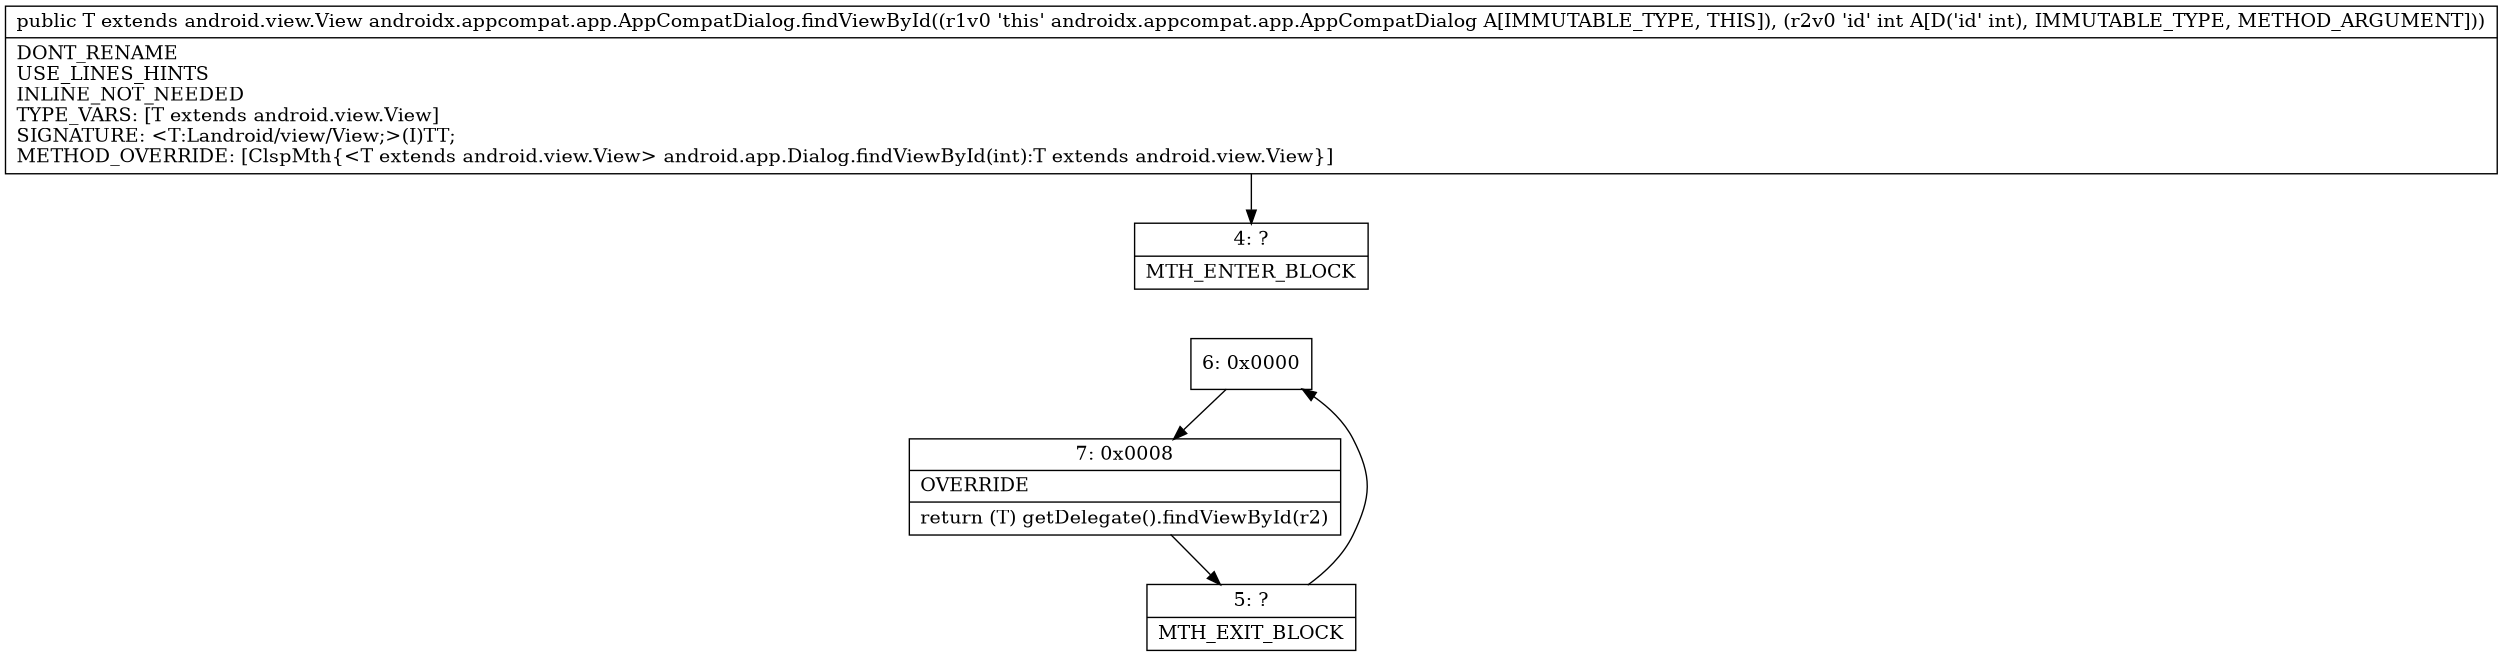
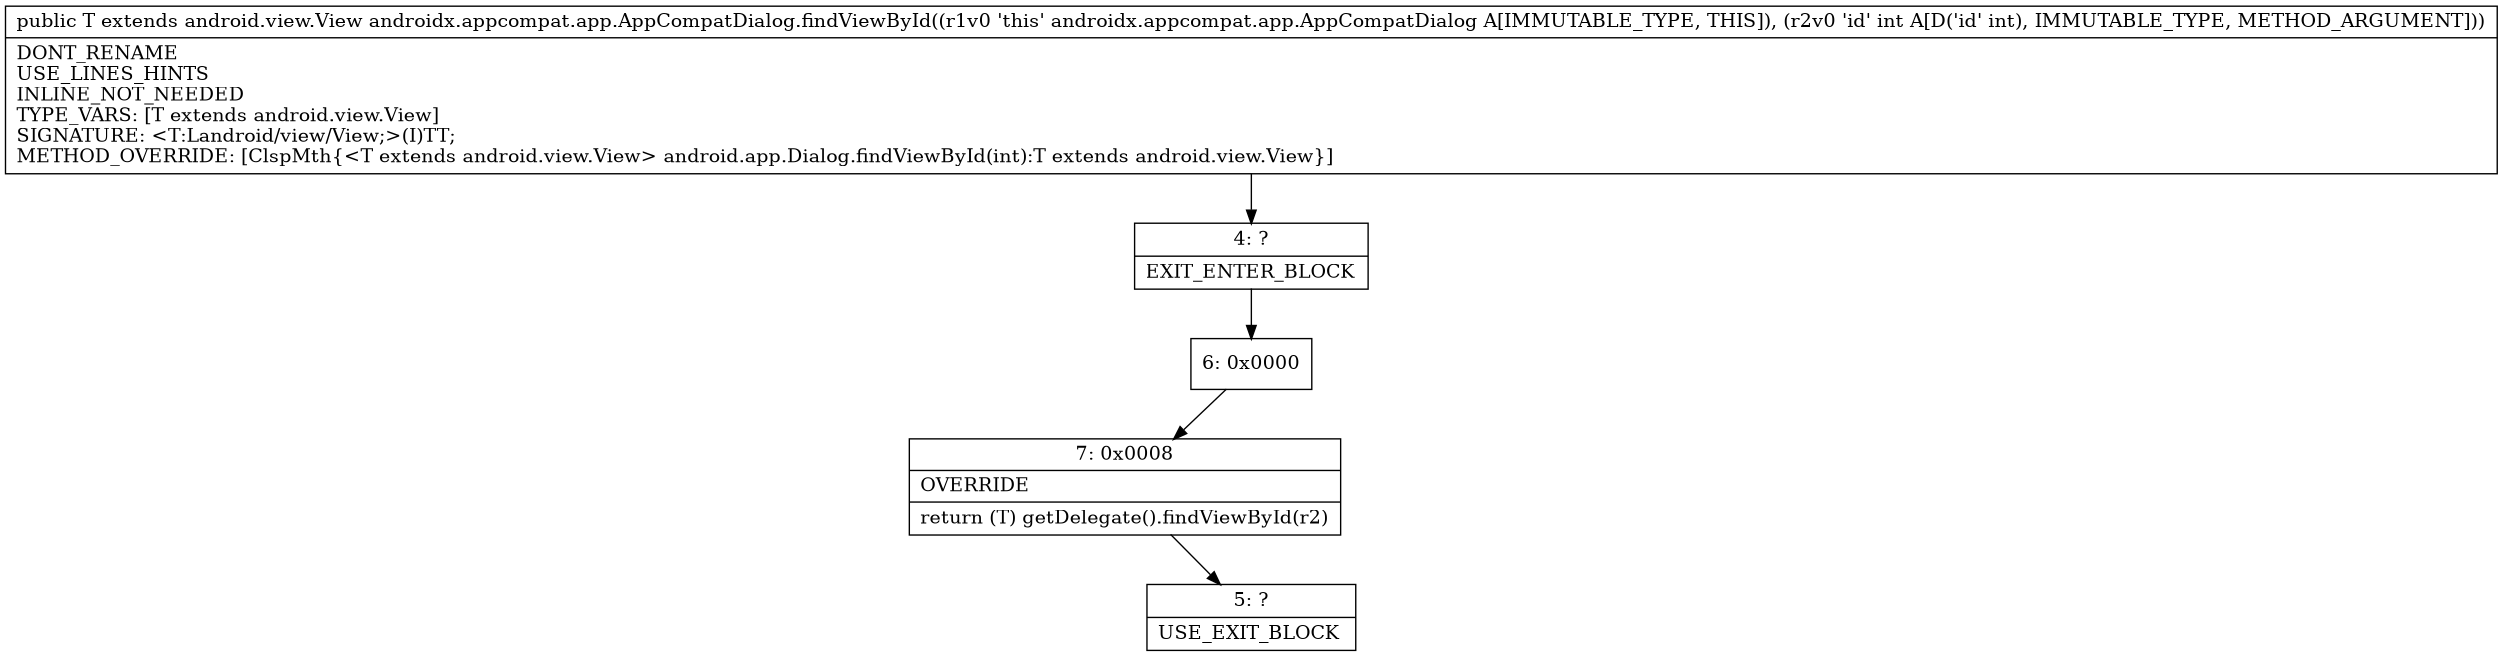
(1251, 272) -> (1251, 272)
(1367, 492) -> (1251, 307)
(1251, 633) -> (1249, 633)
